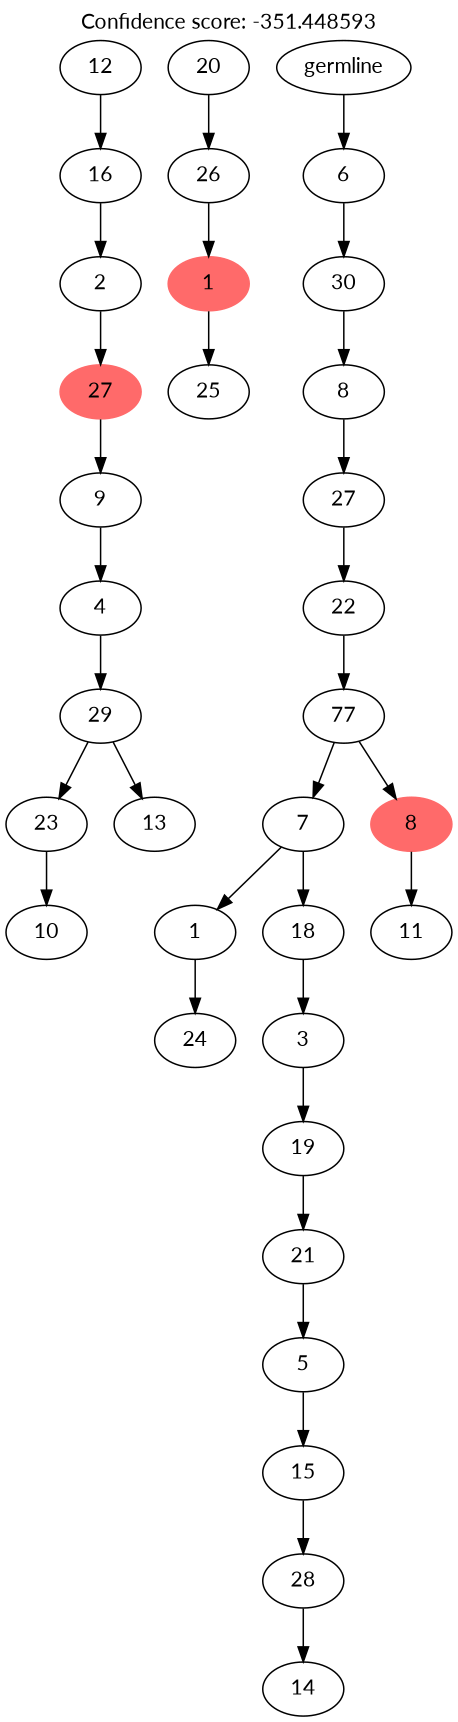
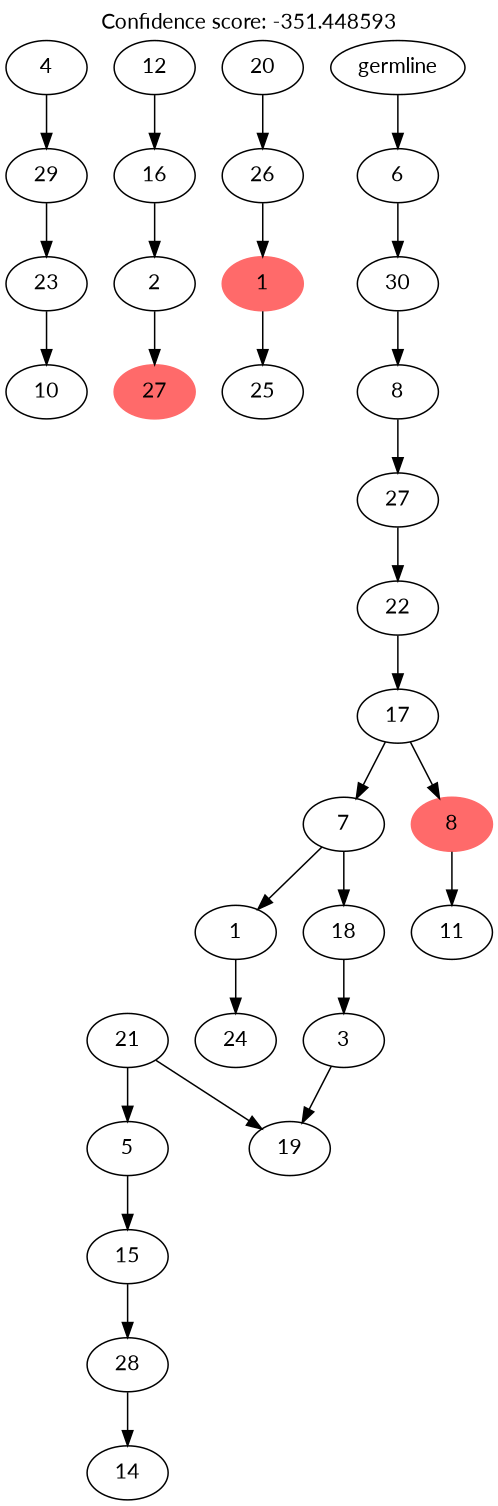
(101, 500) -> none
(344, 716) -> (398, 716)
(155, 824) -> none
(303, 1195) -> (203, 1091)
